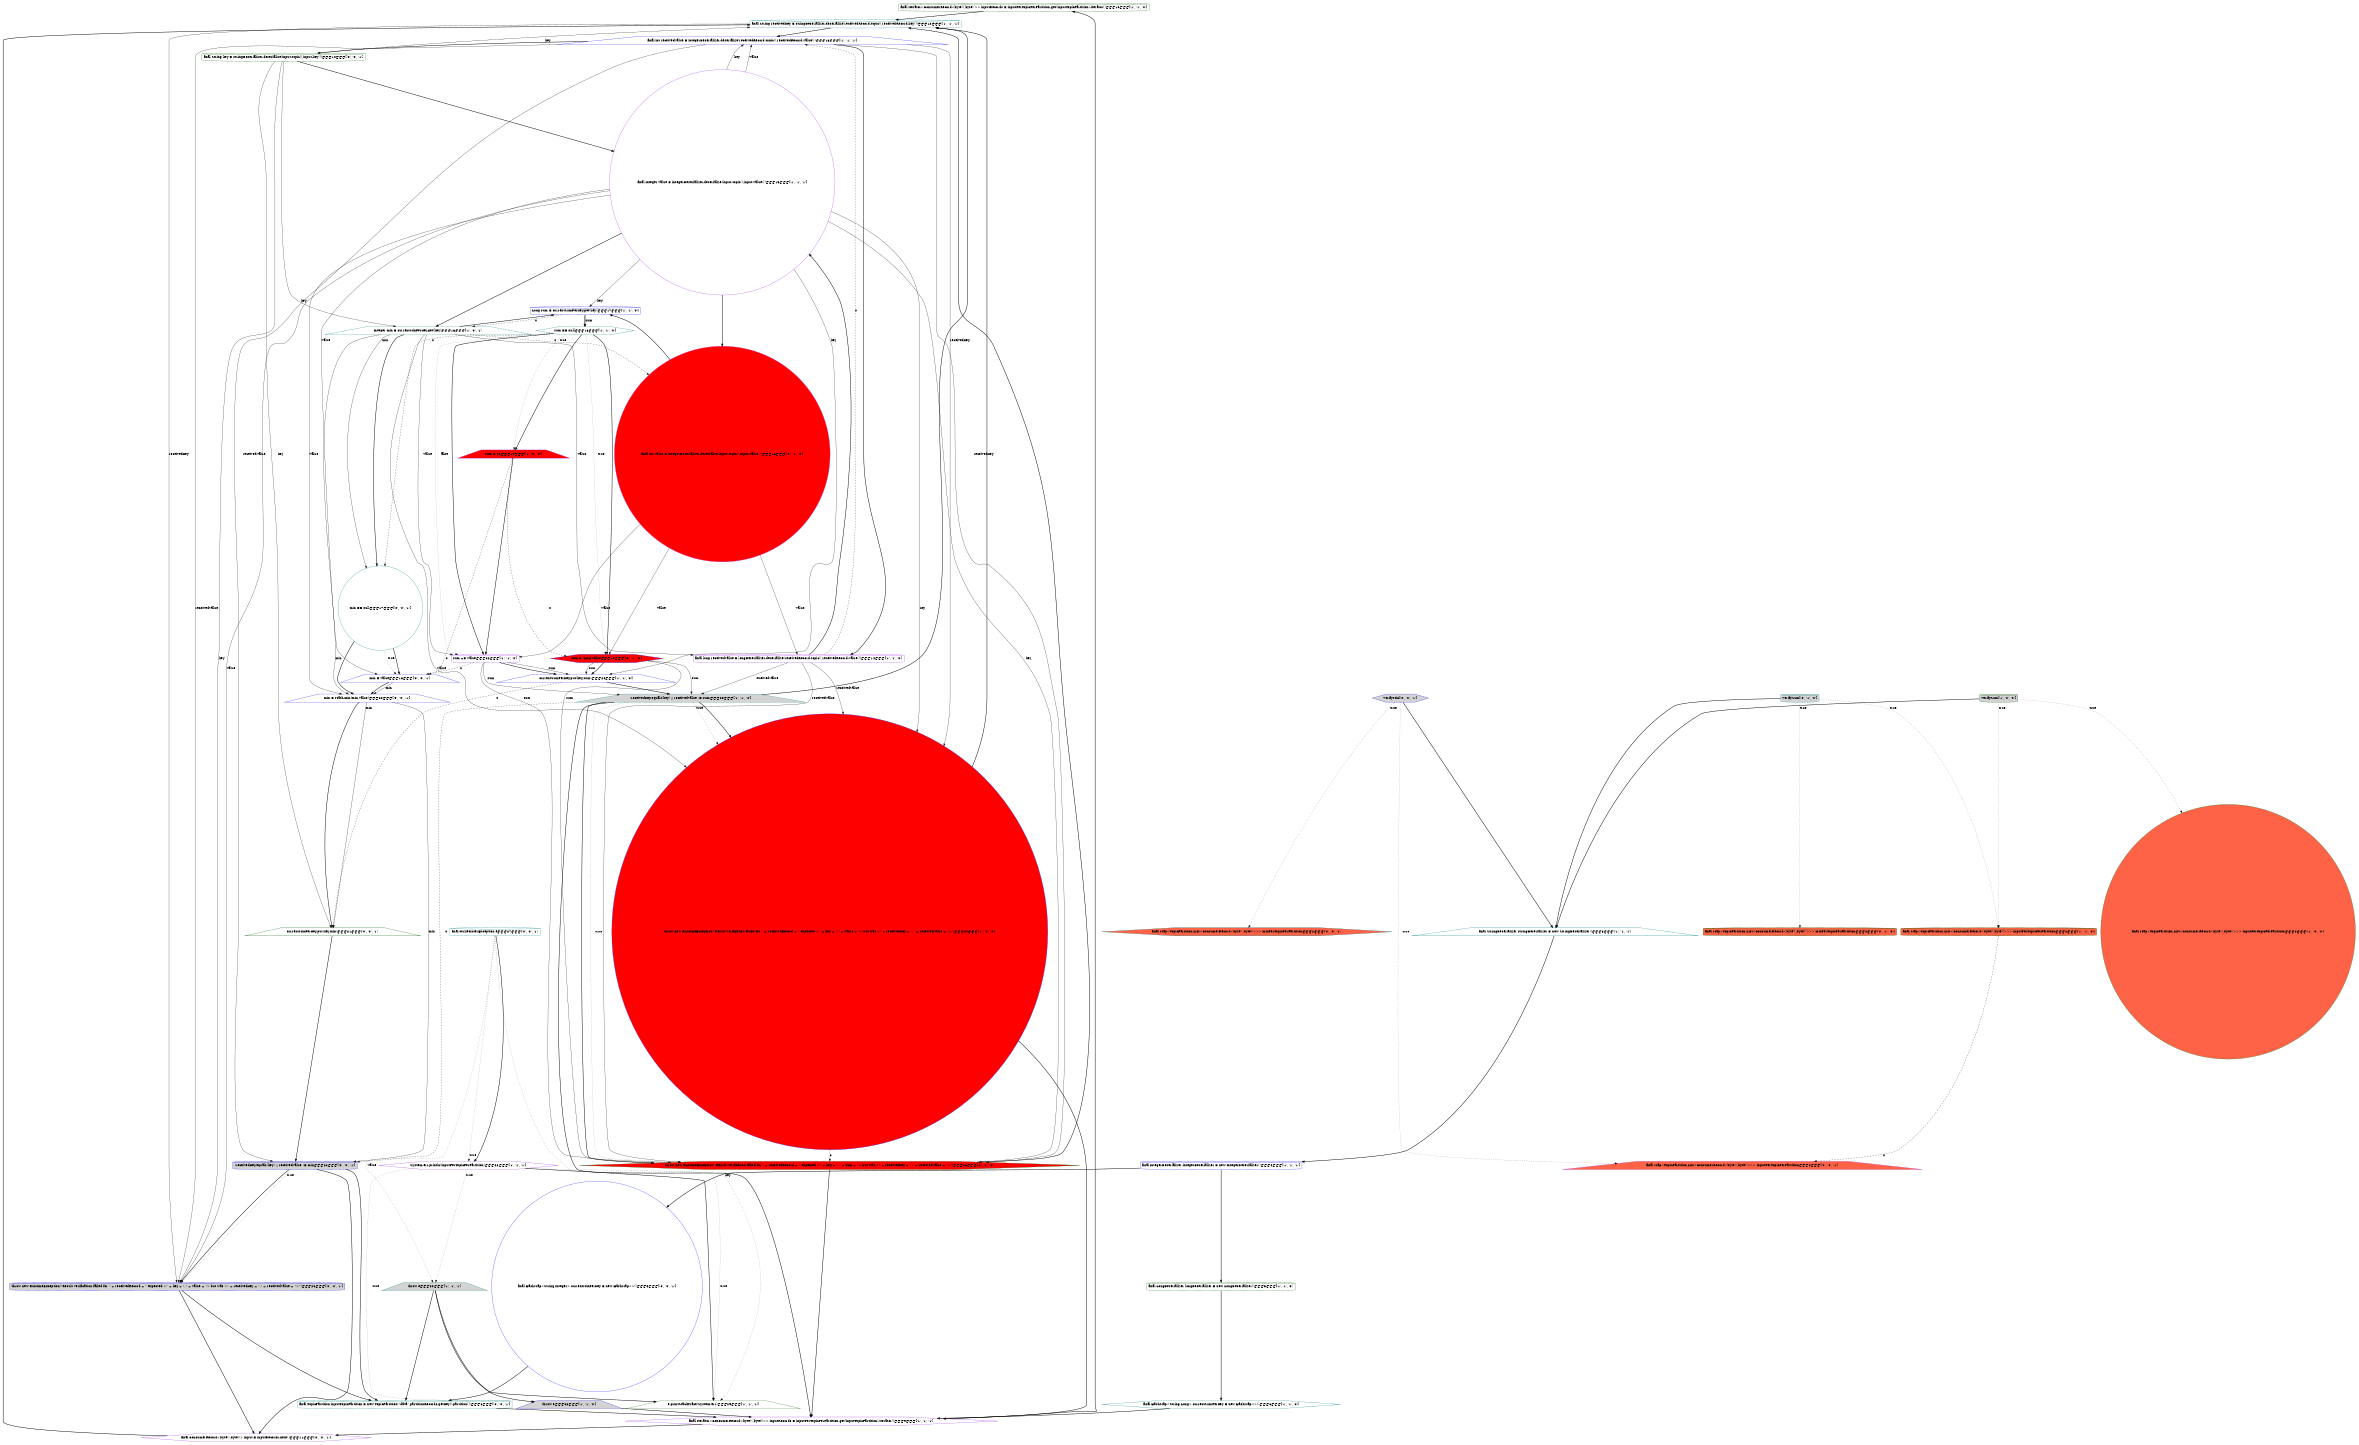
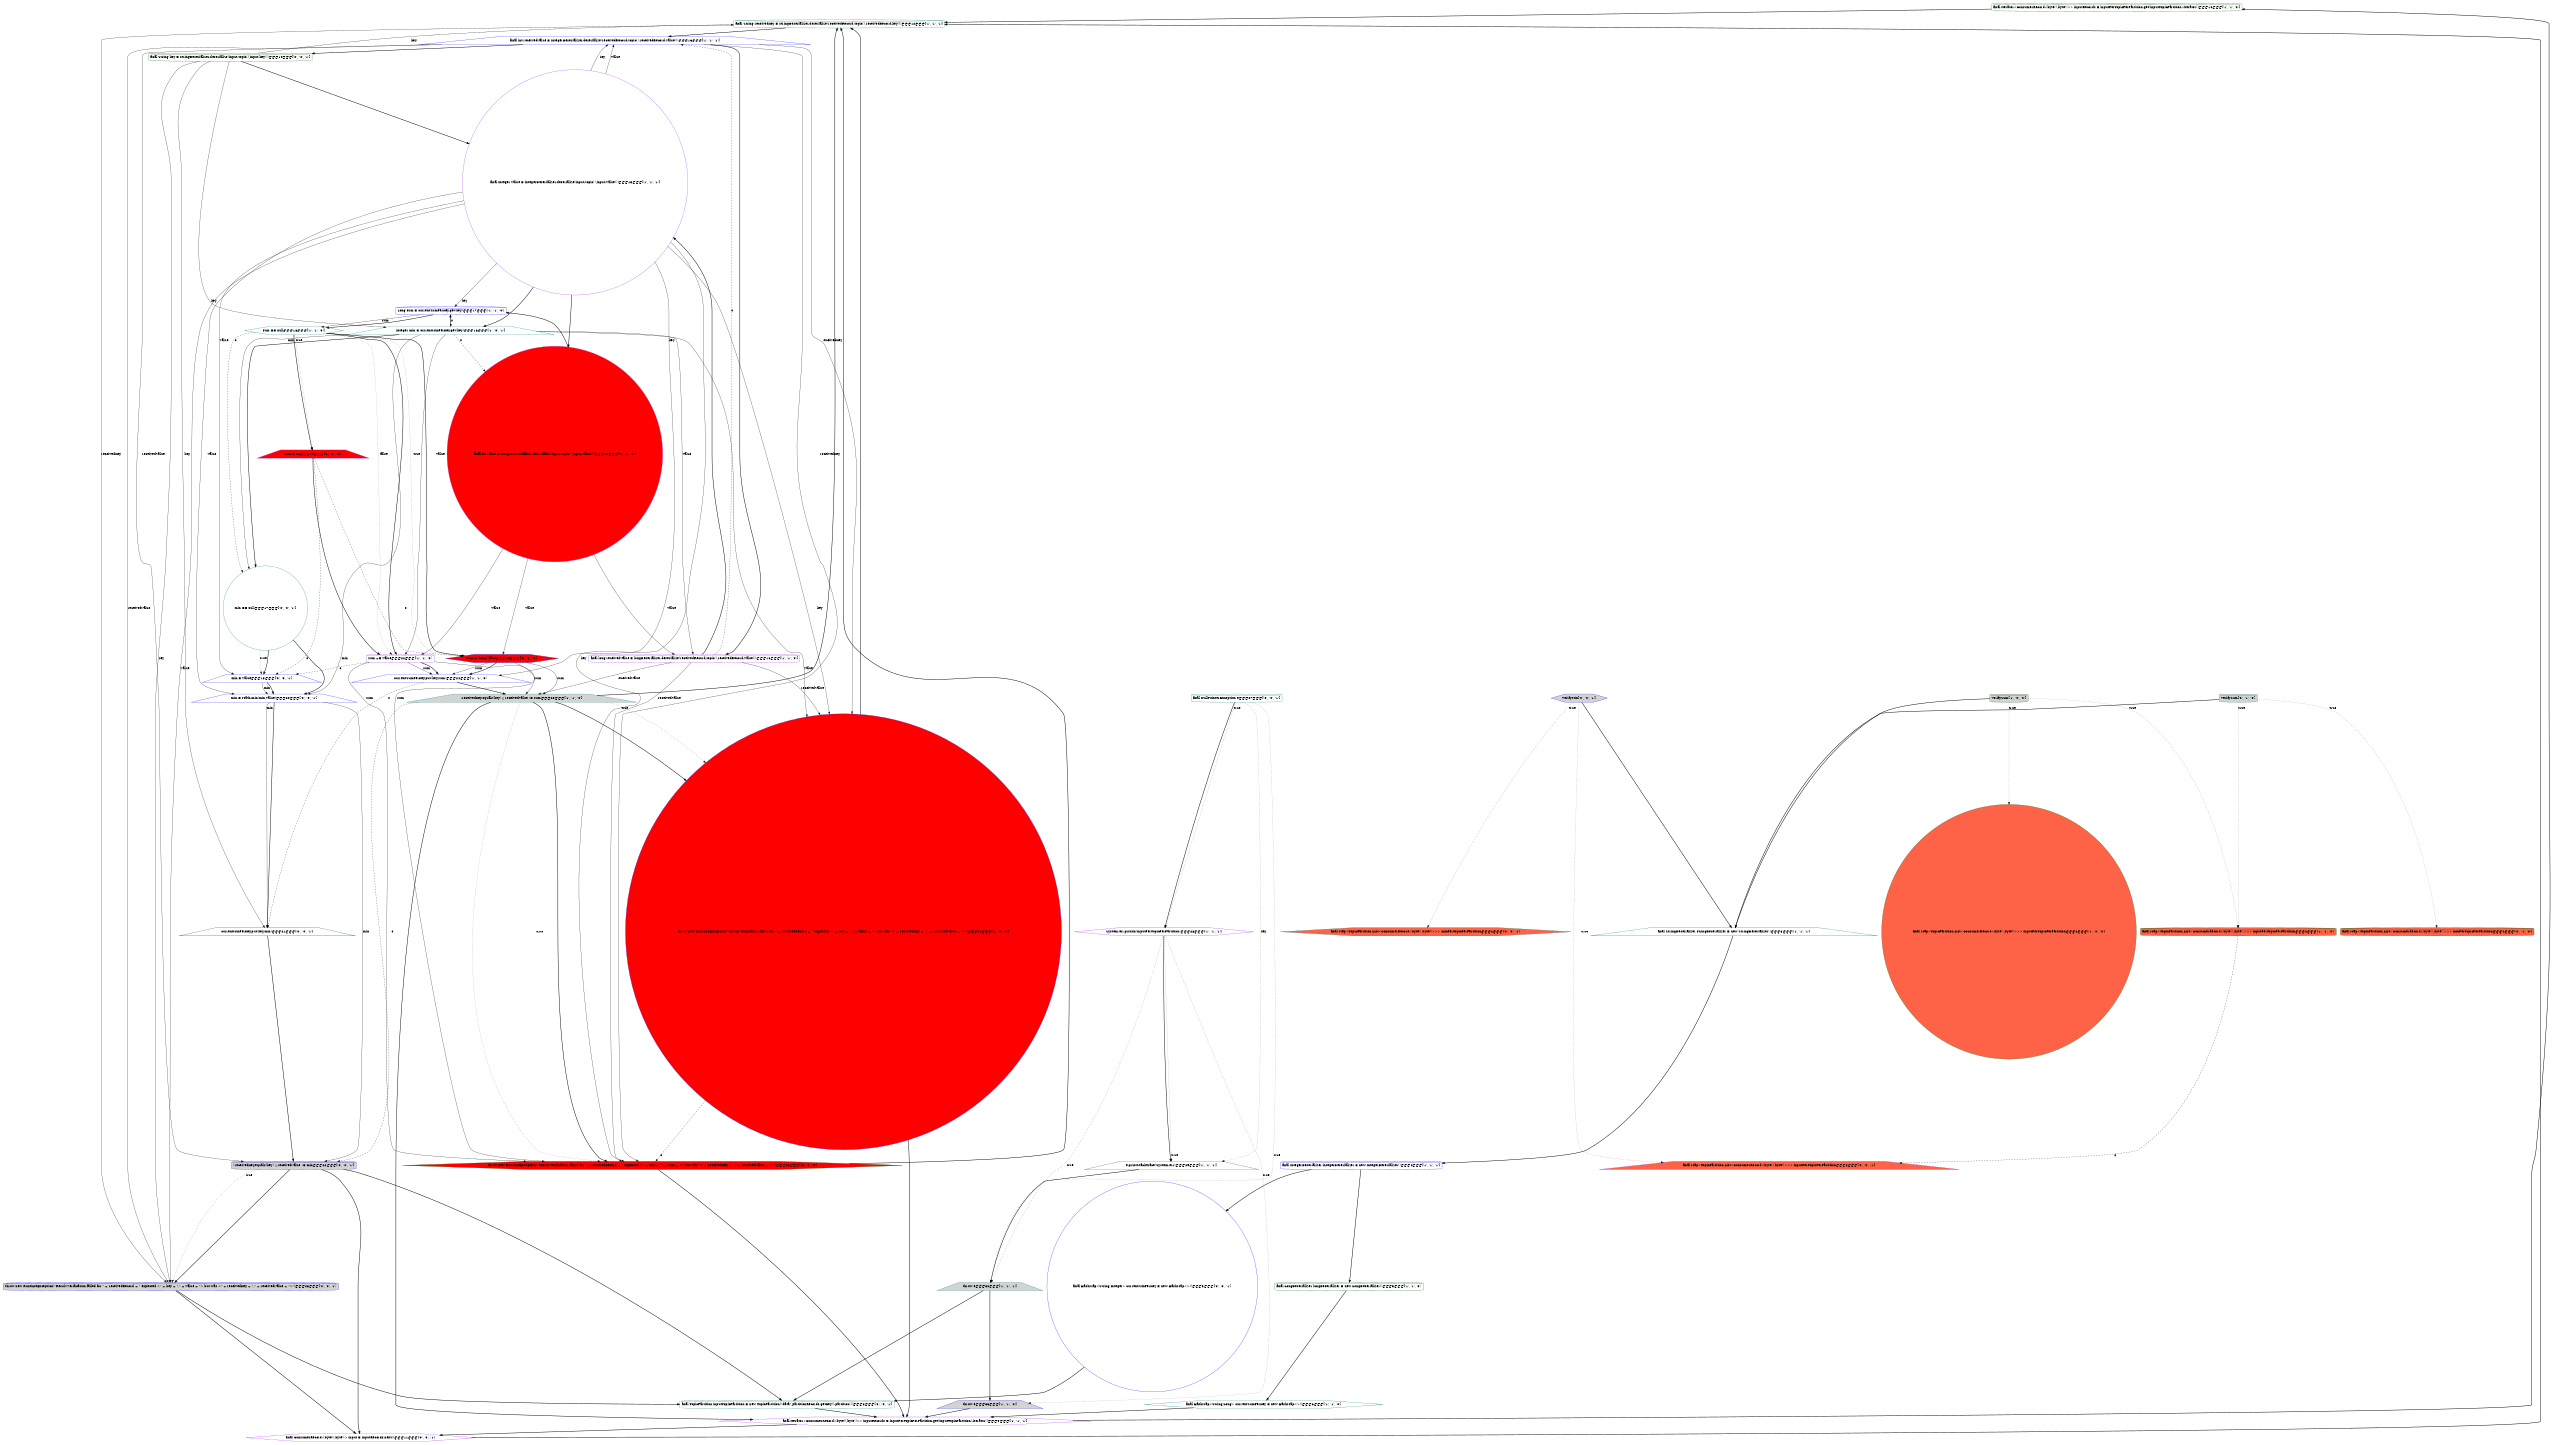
(372, 1165) -> (1277, 1155)
(513, 1394) -> (1071, 1178)
